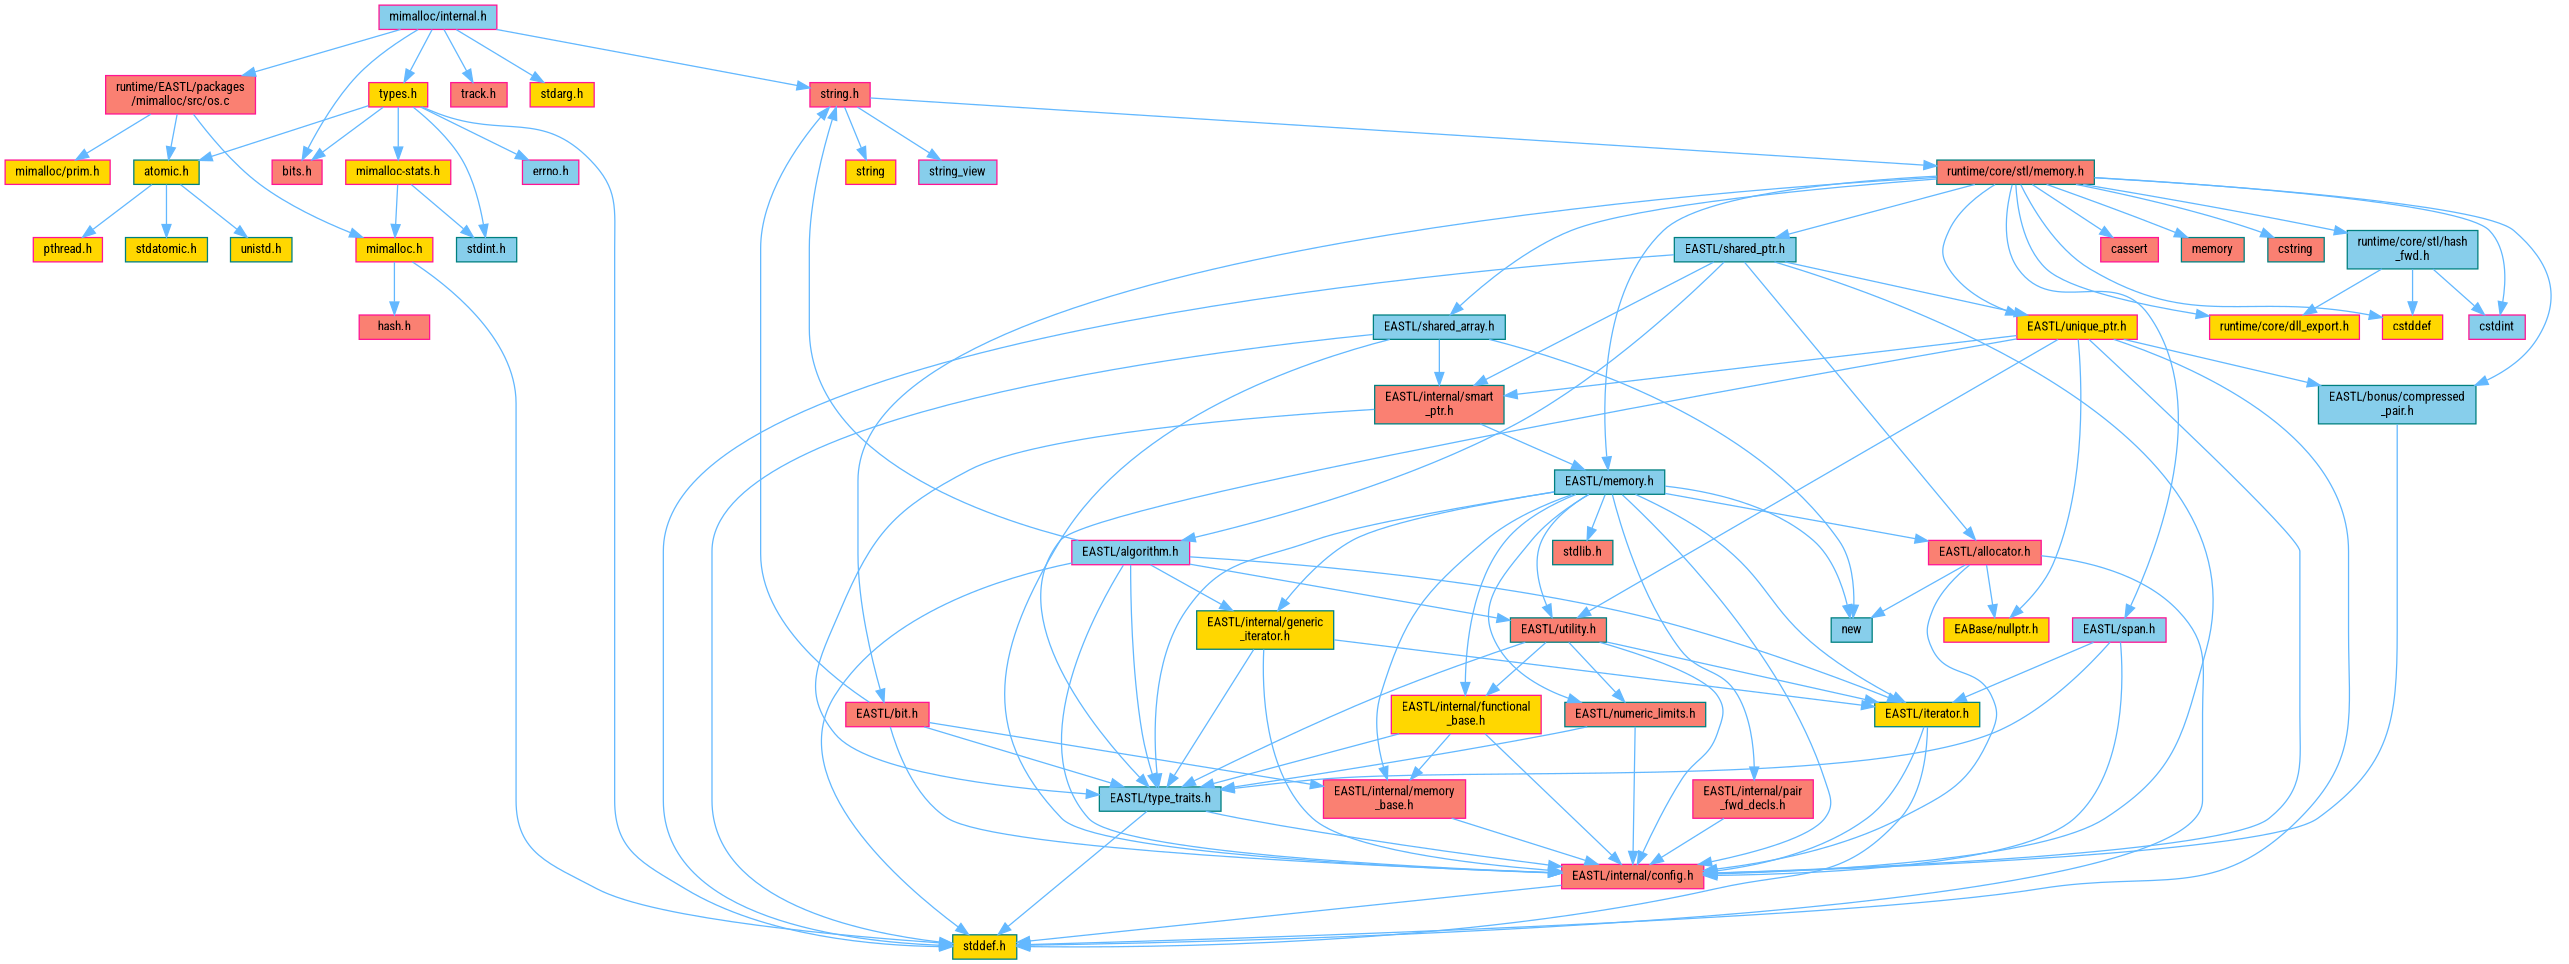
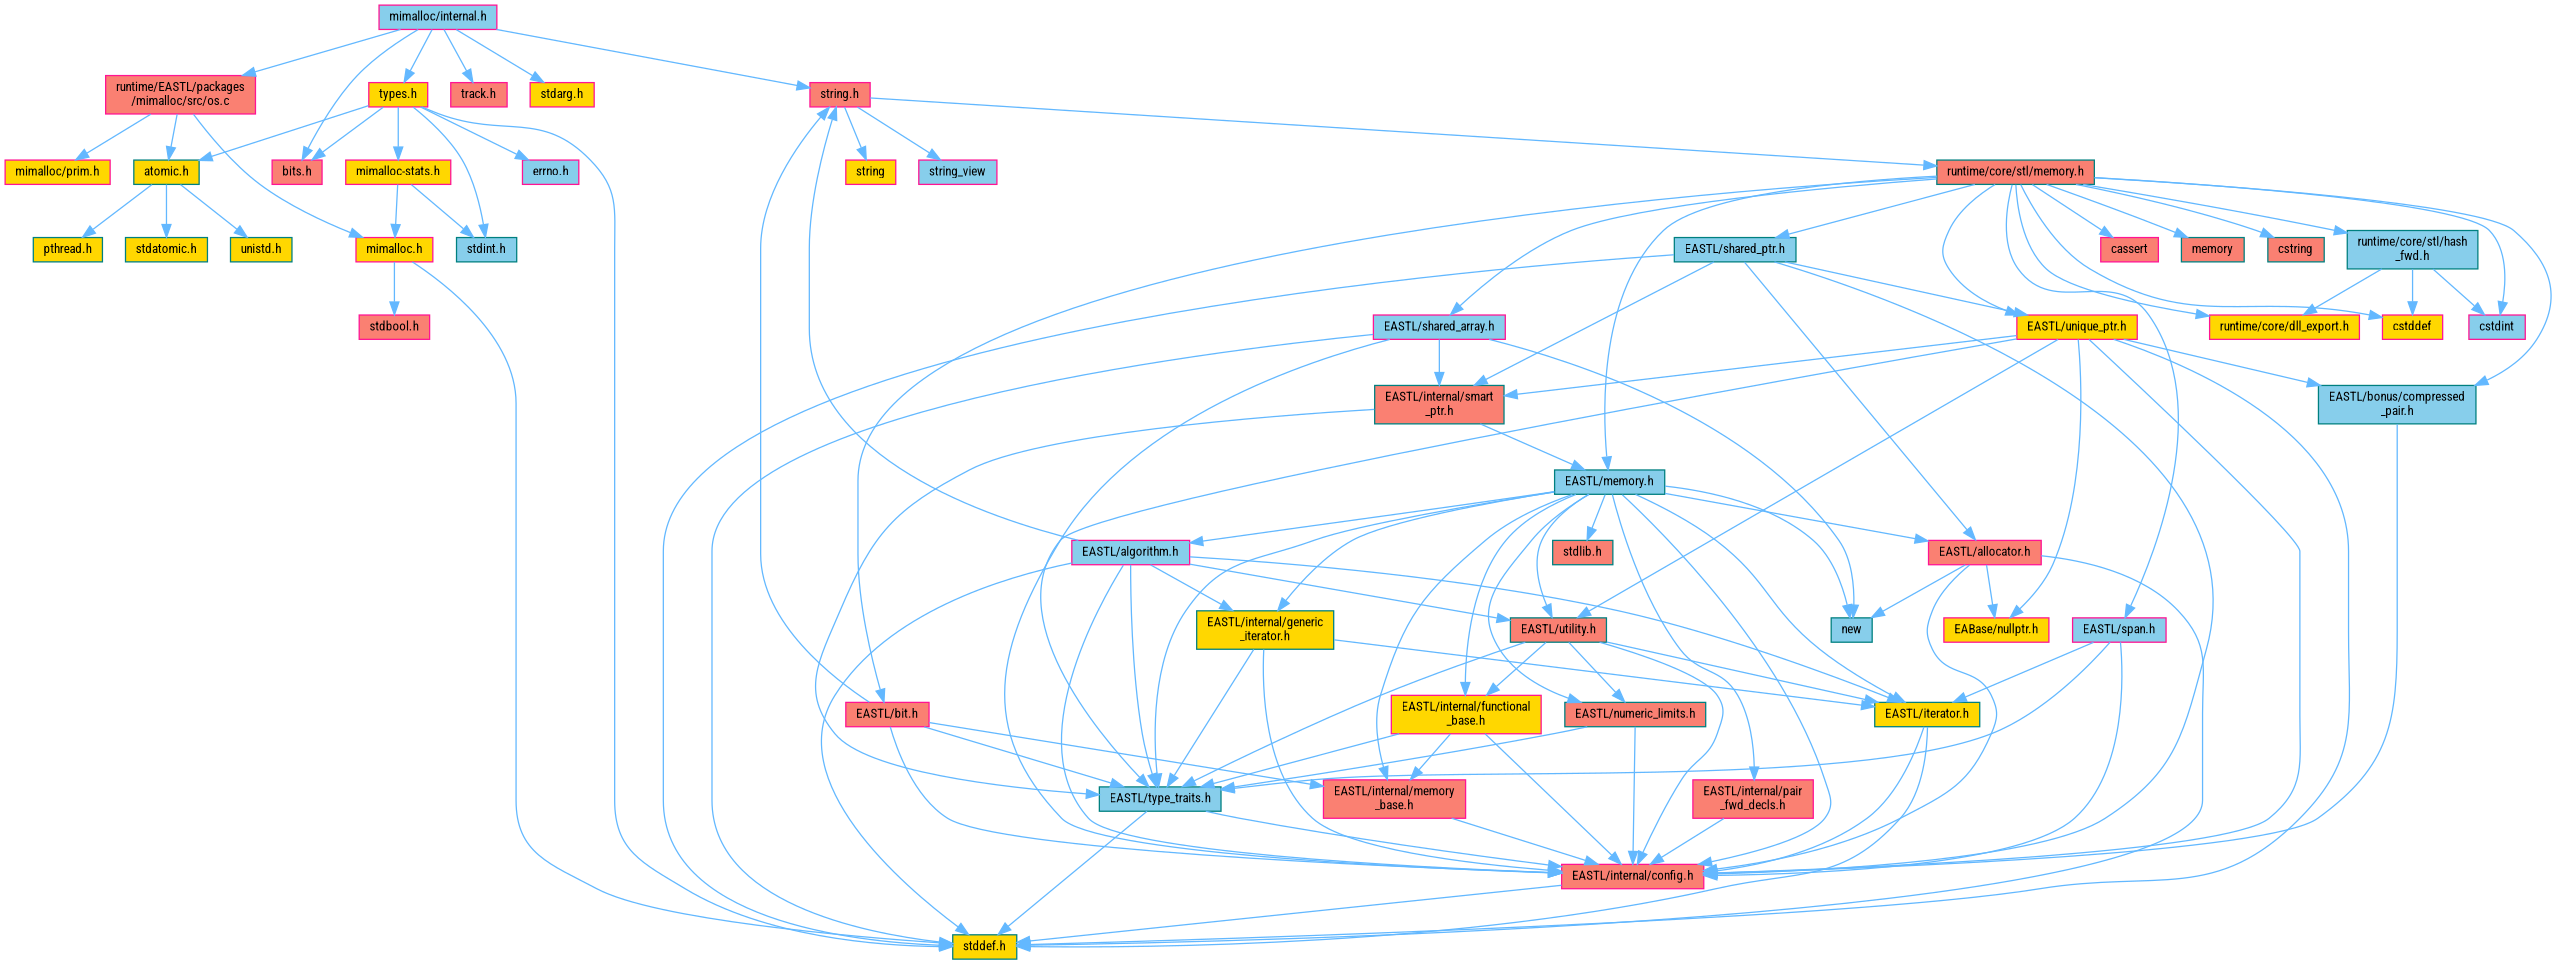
(68, 250) -> (68, 250)
(394, 327) -> (394, 327)
(1439, 327) -> (1439, 327)
(1454, 454) -> (1361, 519)
